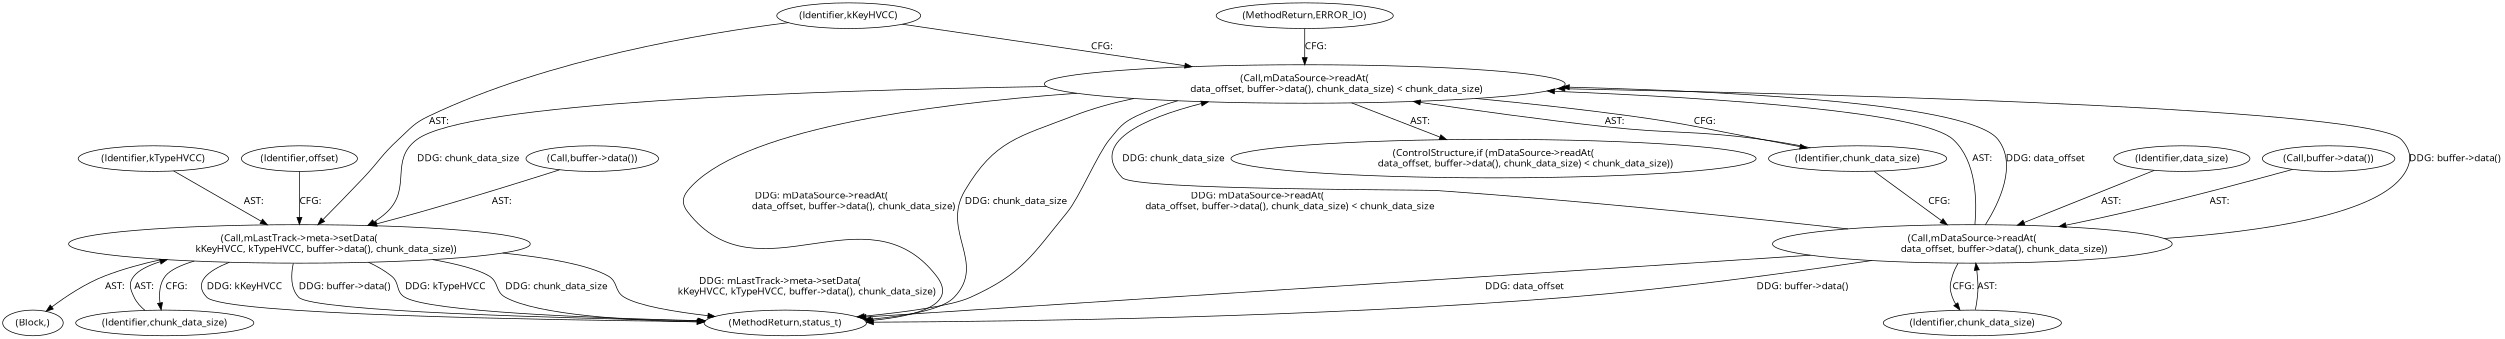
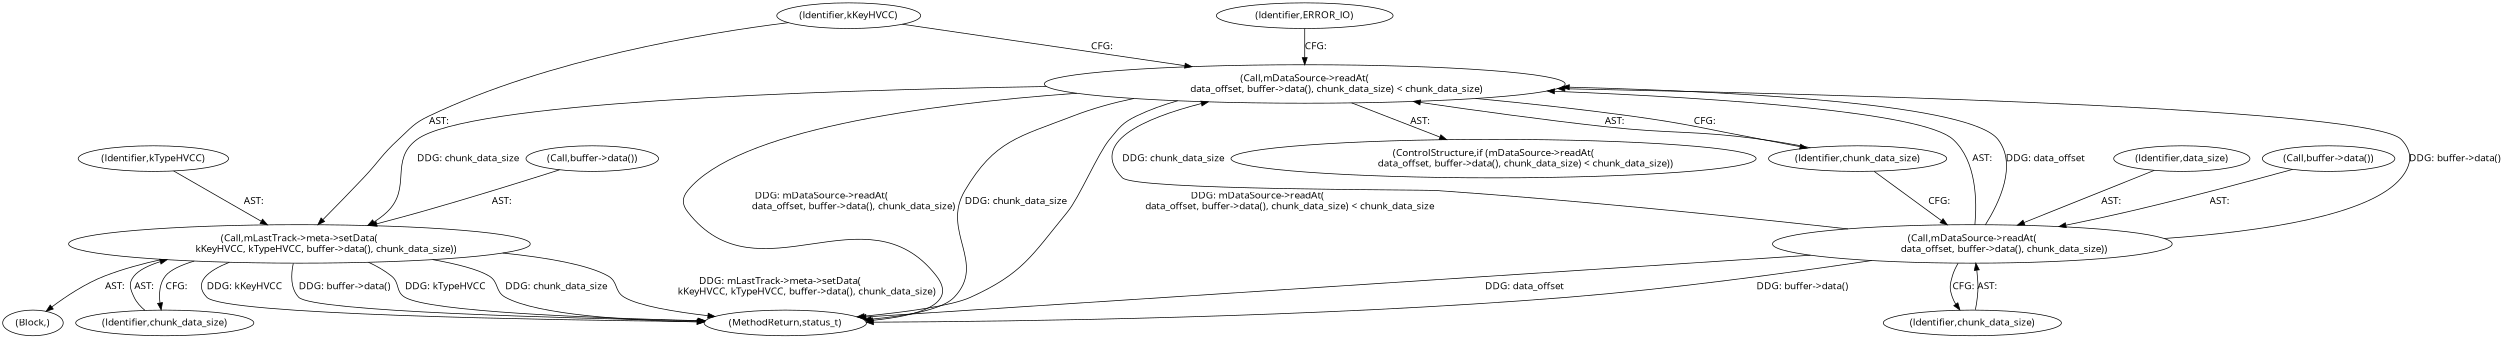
(1305, 16) -> (1305, 16)
(299, 159) -> none
